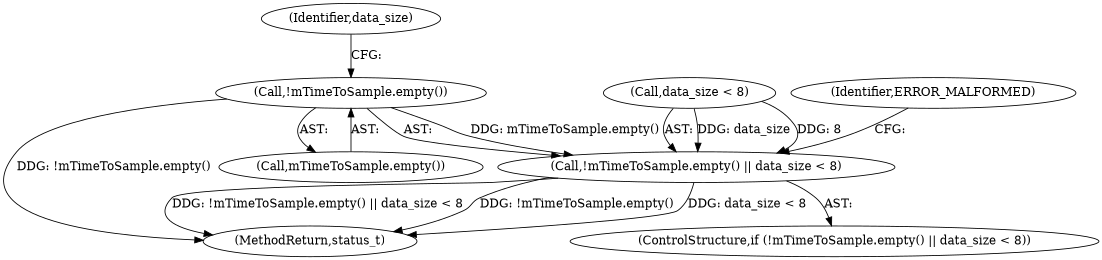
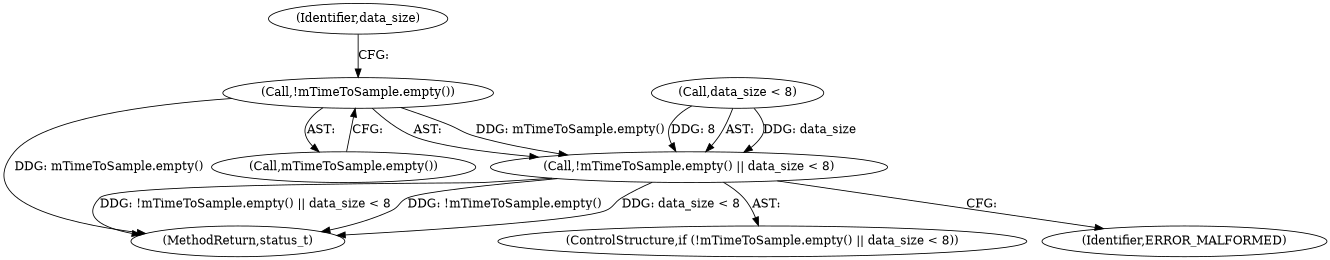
(367, 130) -> (370, 130)
(850, 134) -> (936, 204)
(114, 167) -> (109, 167)
